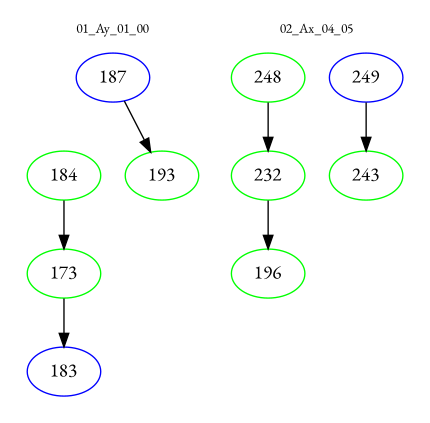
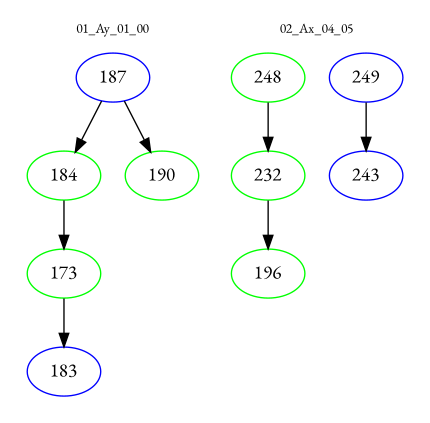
none -> (92, 120)
(162, 176) -> (162, 176)
(366, 176) -> (366, 176)
